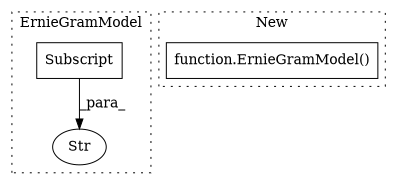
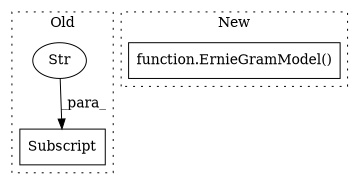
(81, 23) -> (63, 23)
(79, 99) -> (61, 99)
